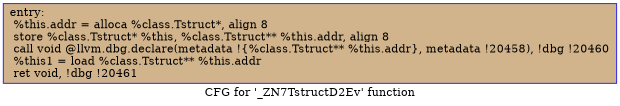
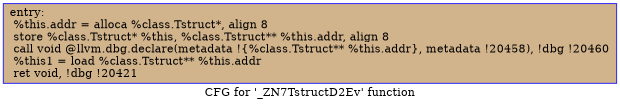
(74, 74) -> (74, 74)
